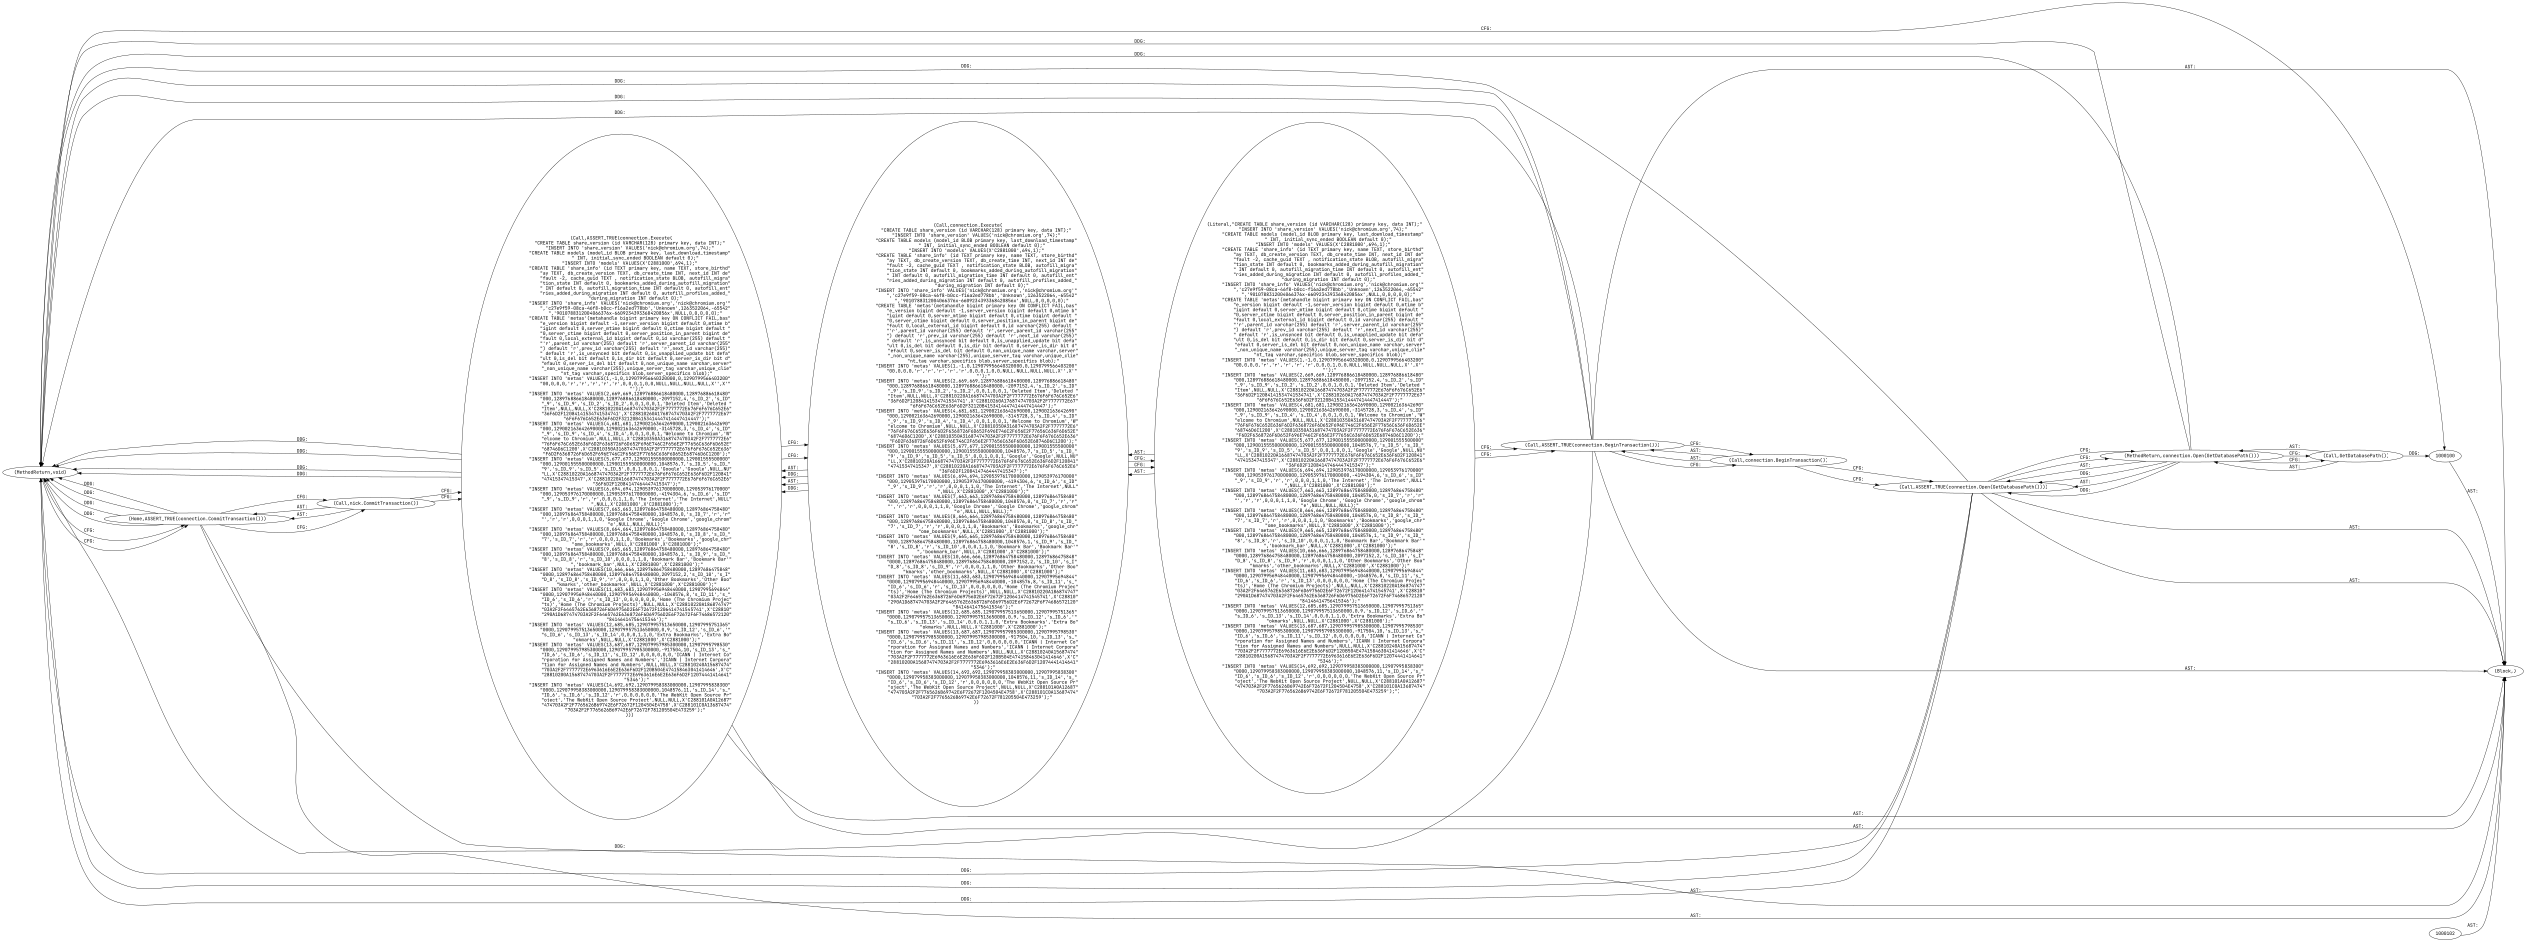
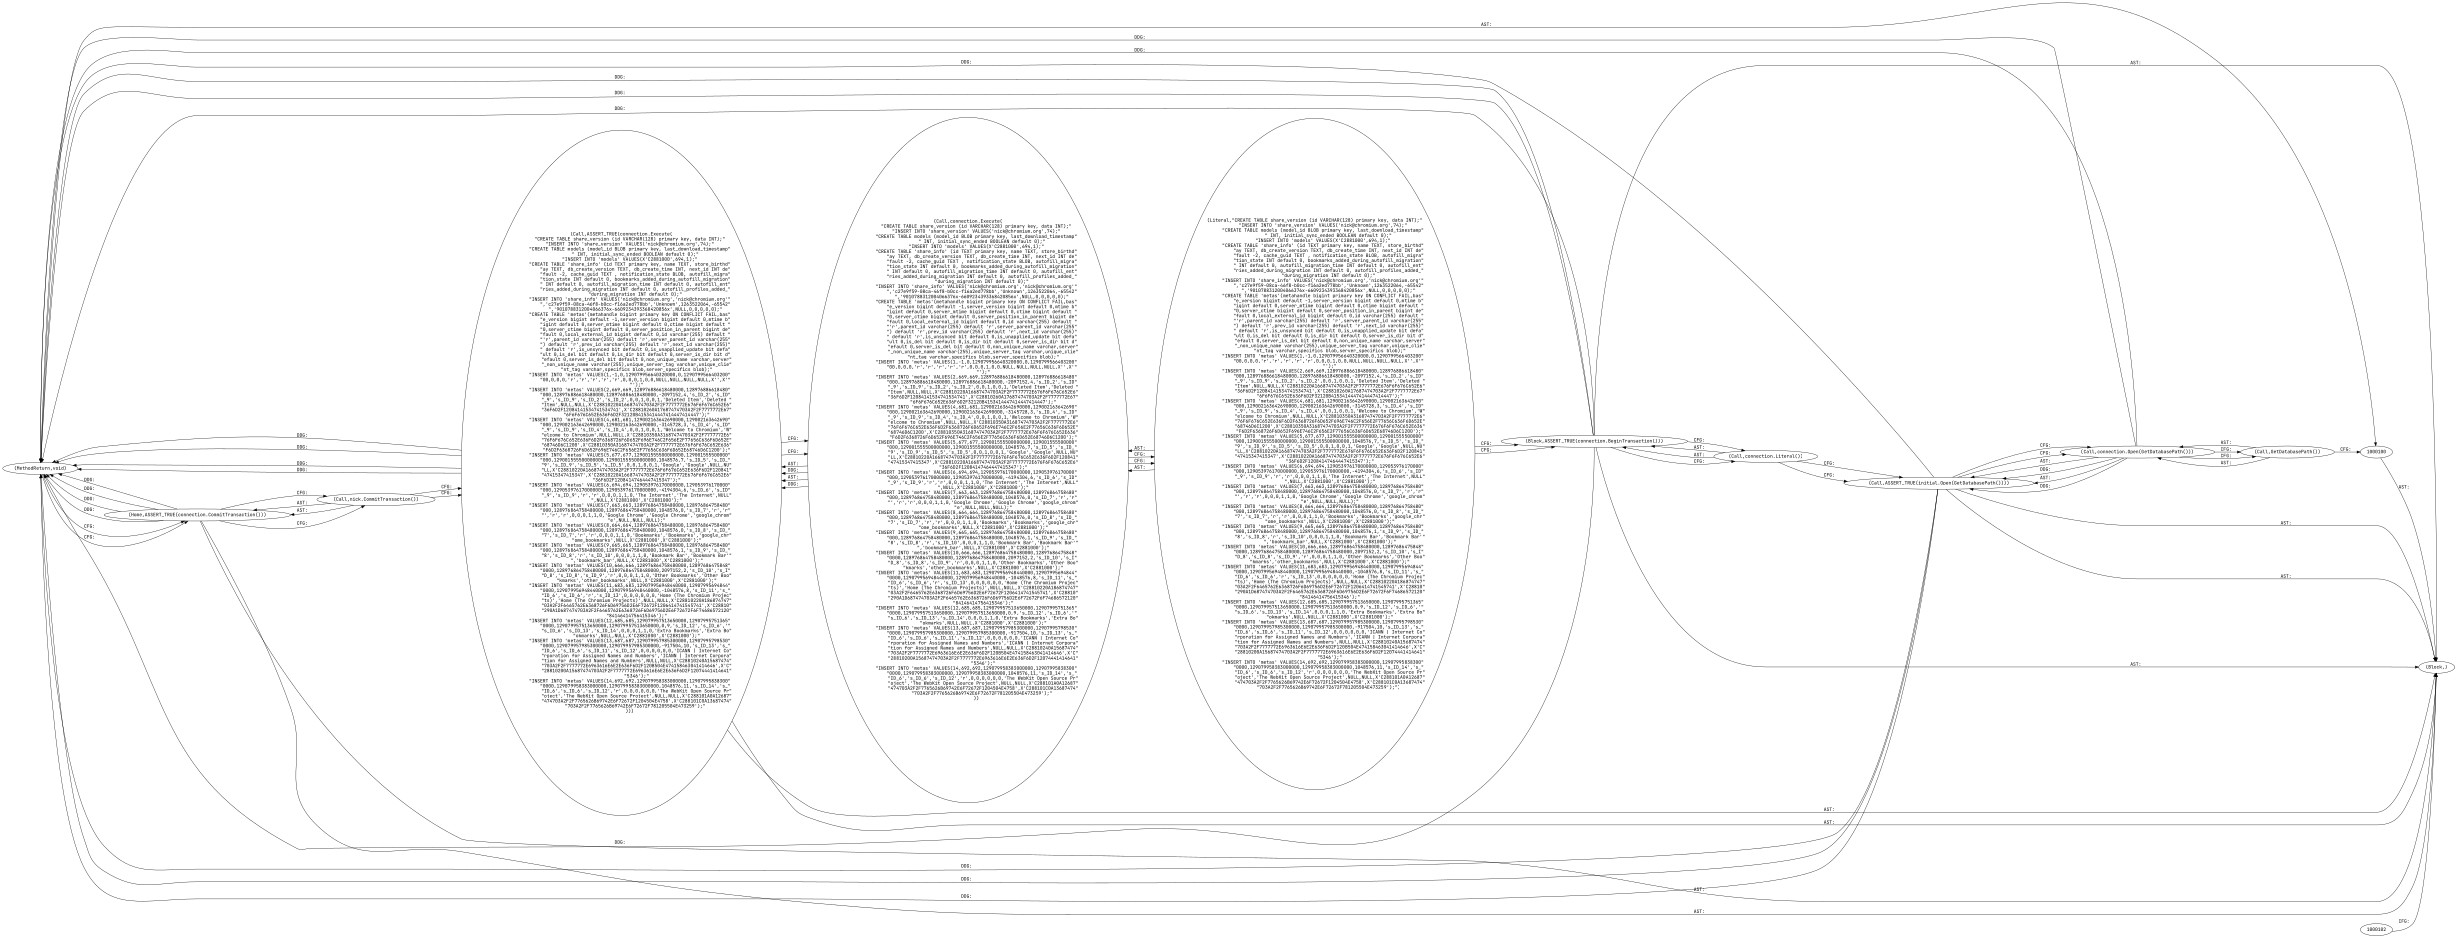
(1488, 29) -> (1488, 25)
(1593, 445) -> (1594, 441)
(2416, 454) -> (2347, 450)
(2192, 456) -> (2137, 452)
(1779, 460) -> (1766, 456)
(1974, 487) -> (1939, 483)
(2474, 925) -> (2406, 921)
